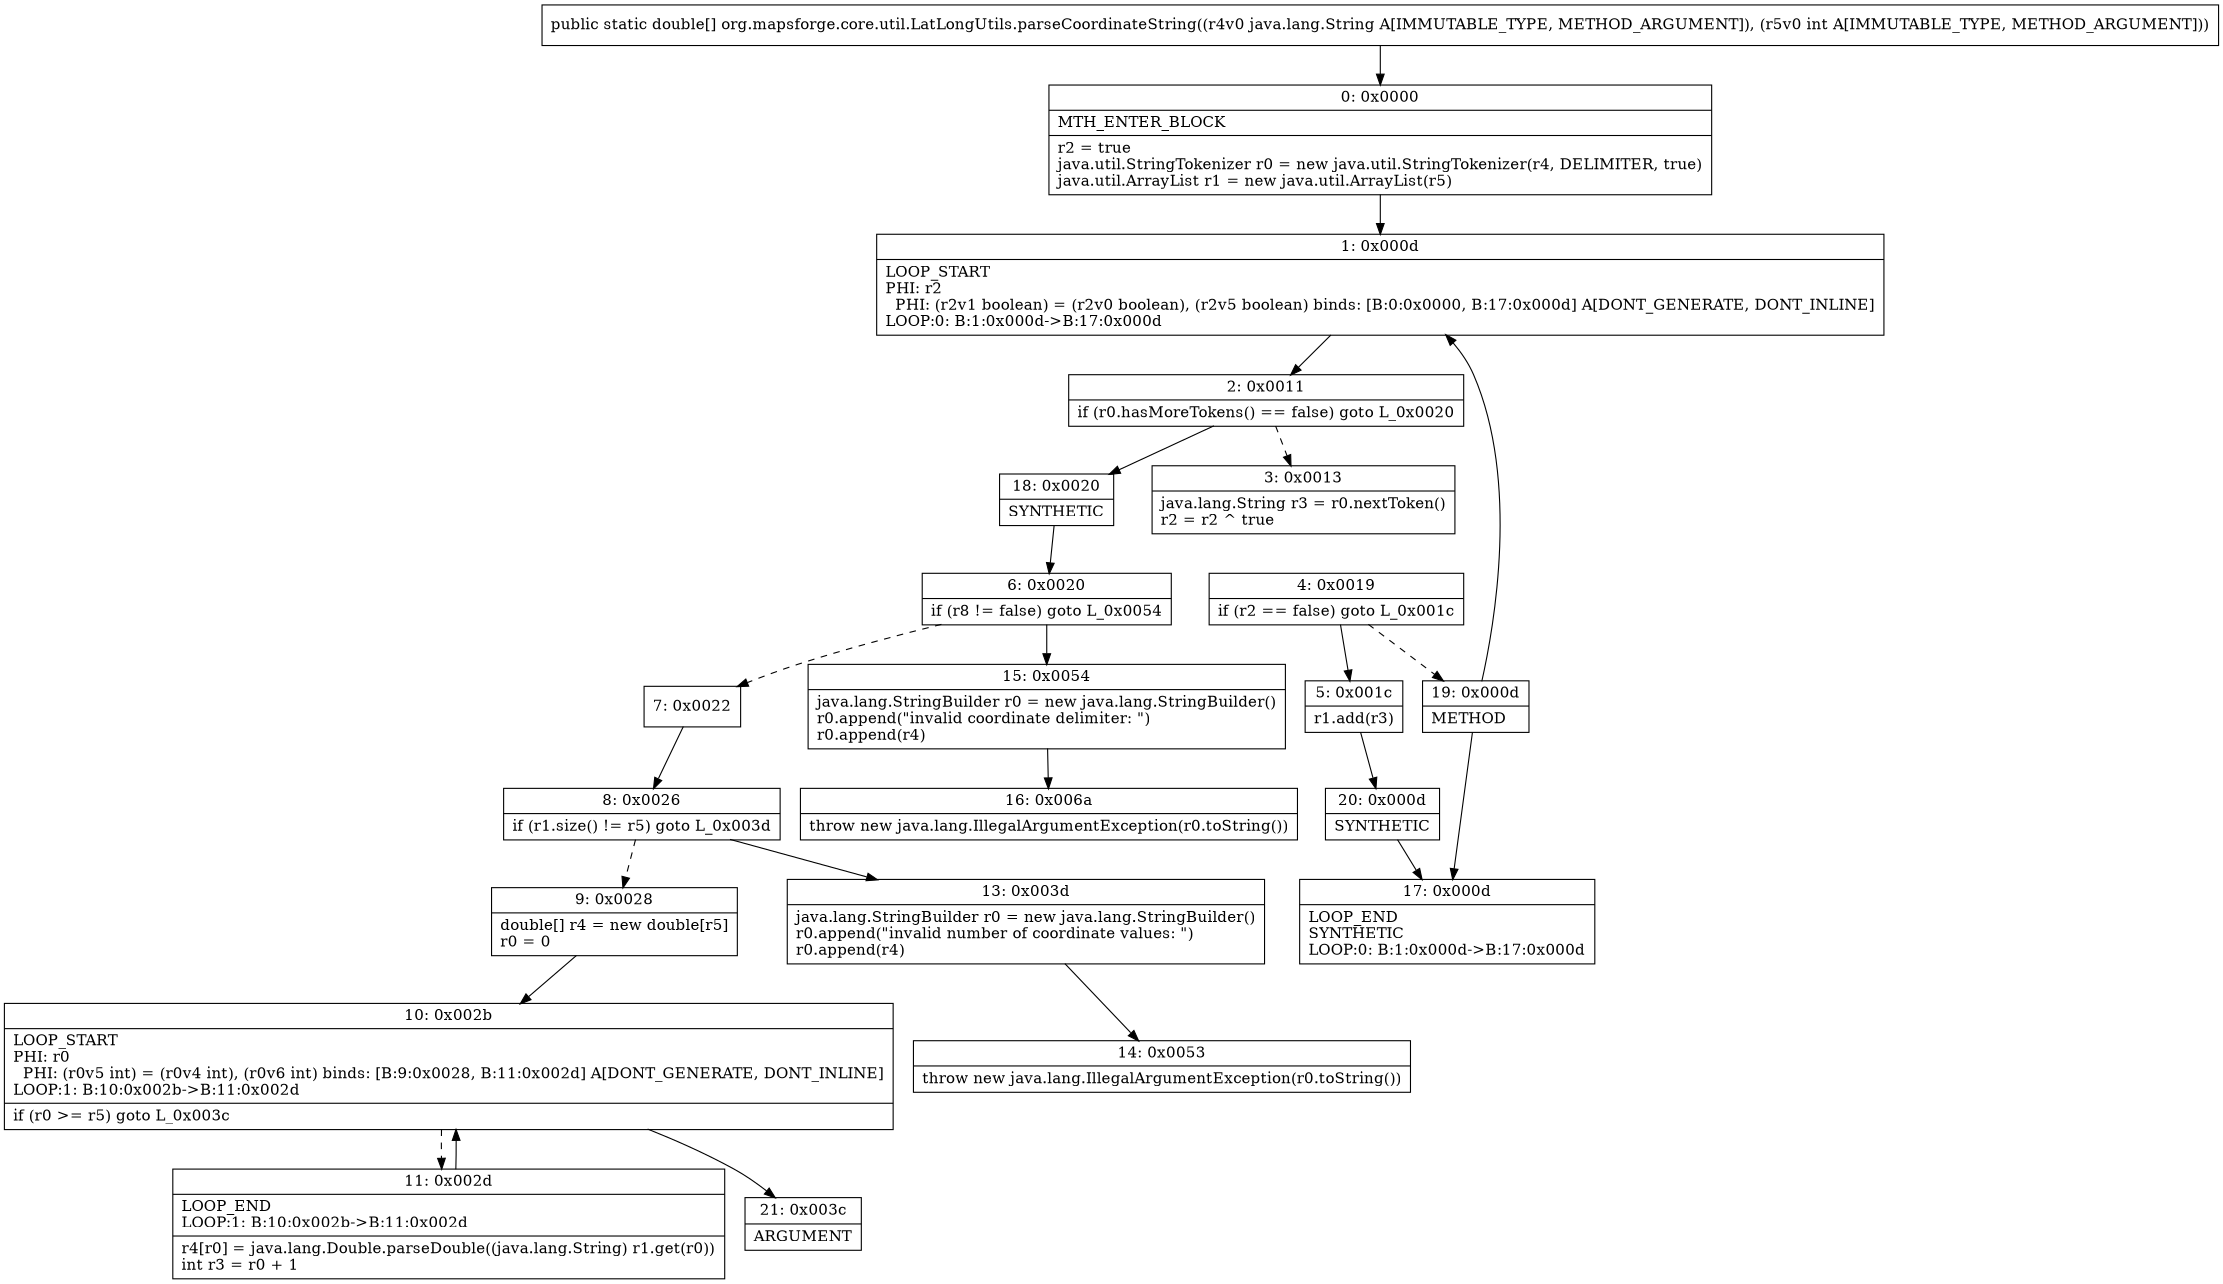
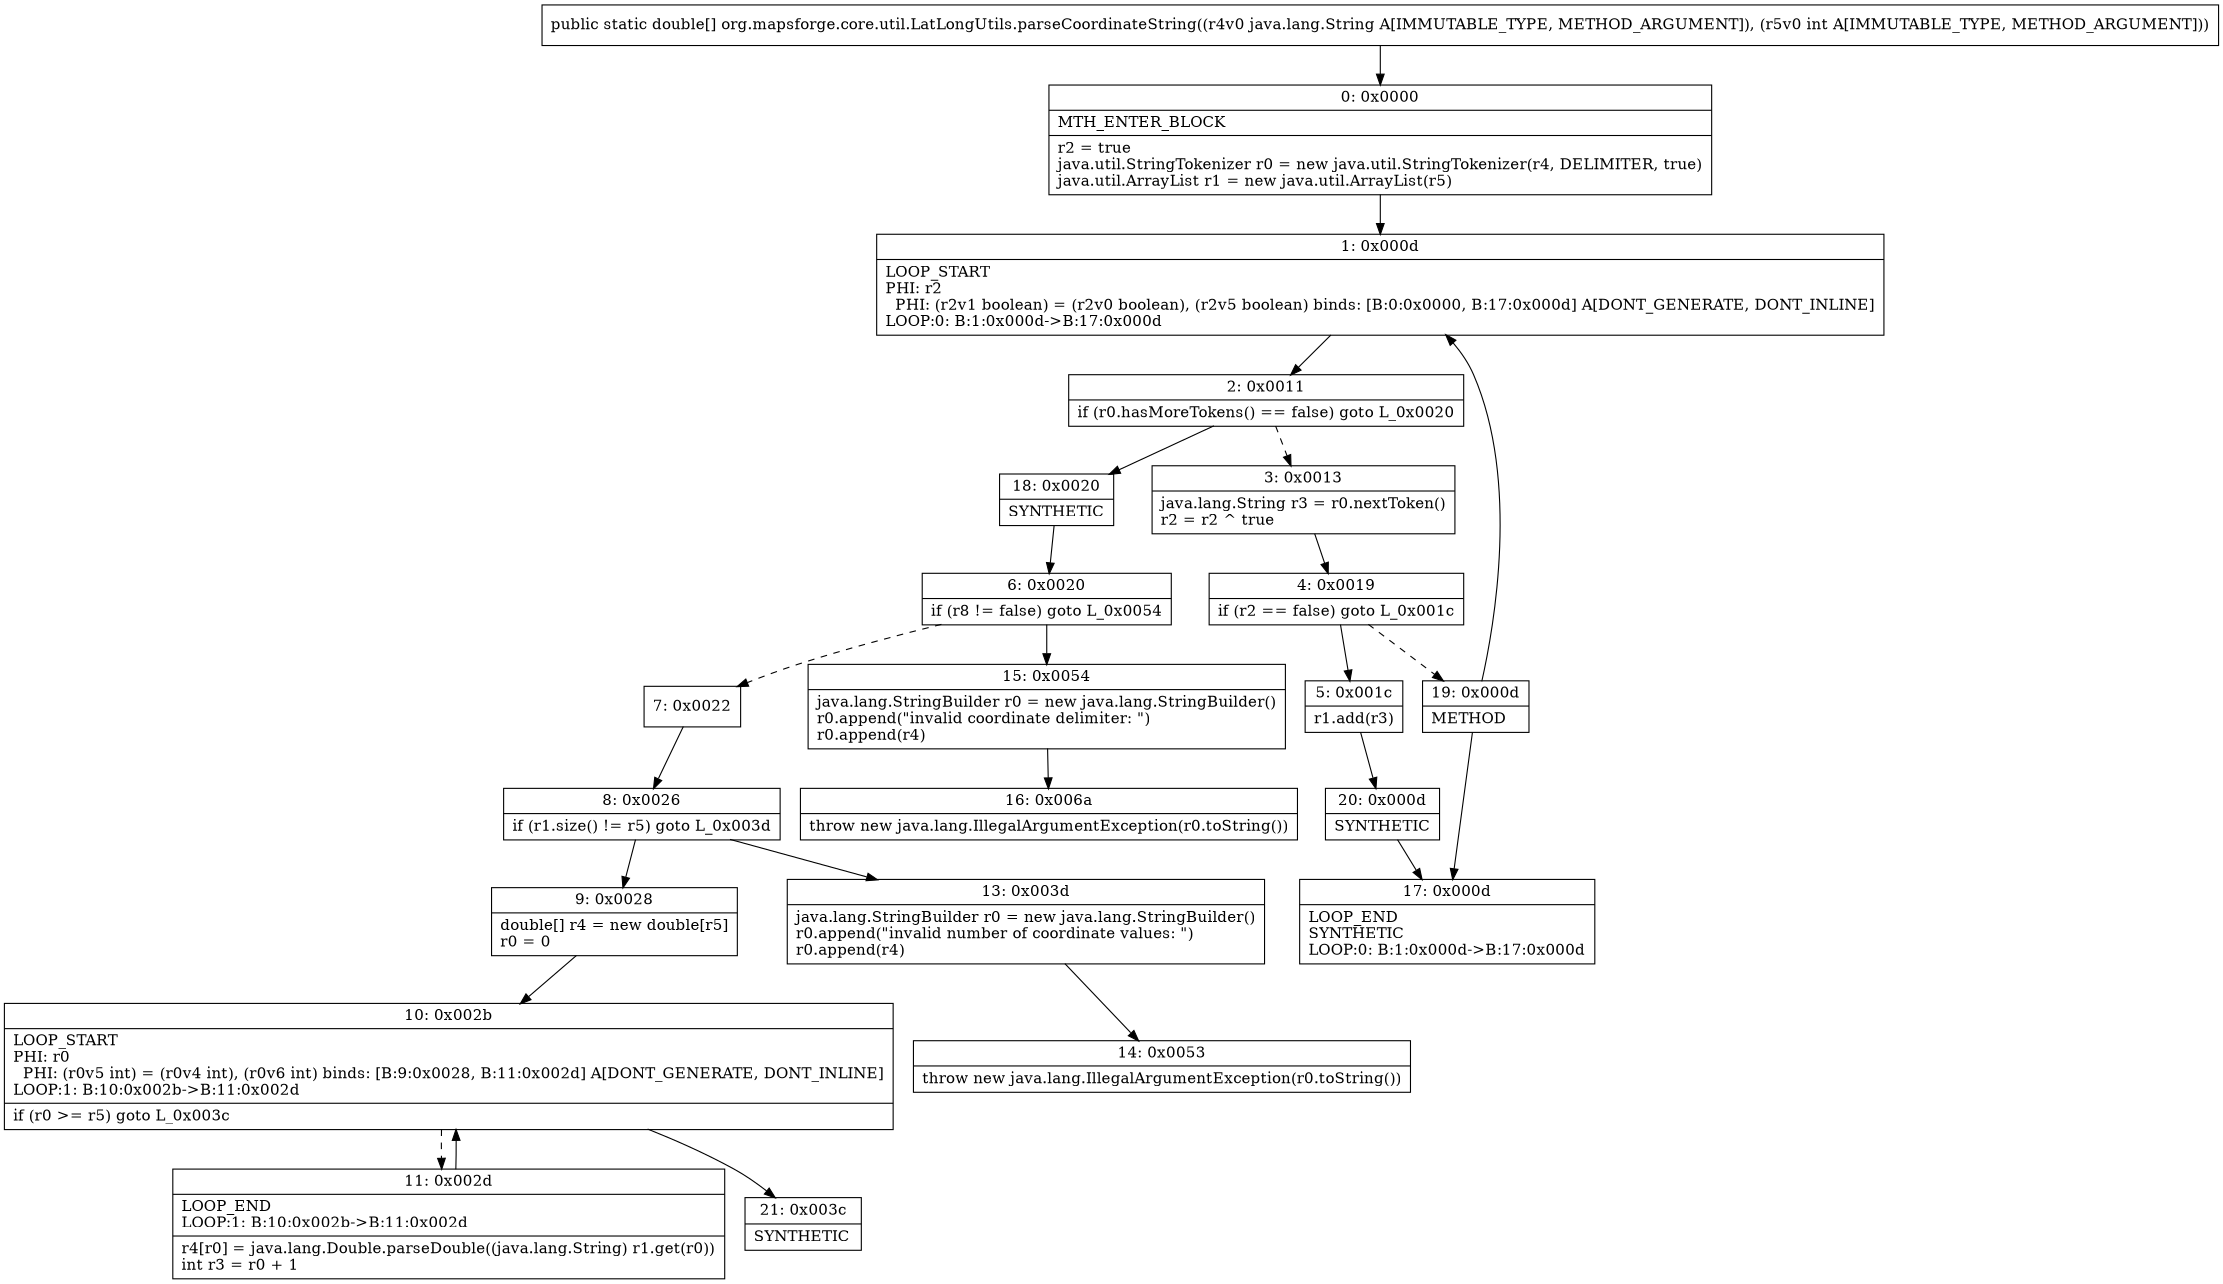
none -> (1320, 549)
(631, 858) -> (631, 858)
(803, 1237) -> (802, 1237)
